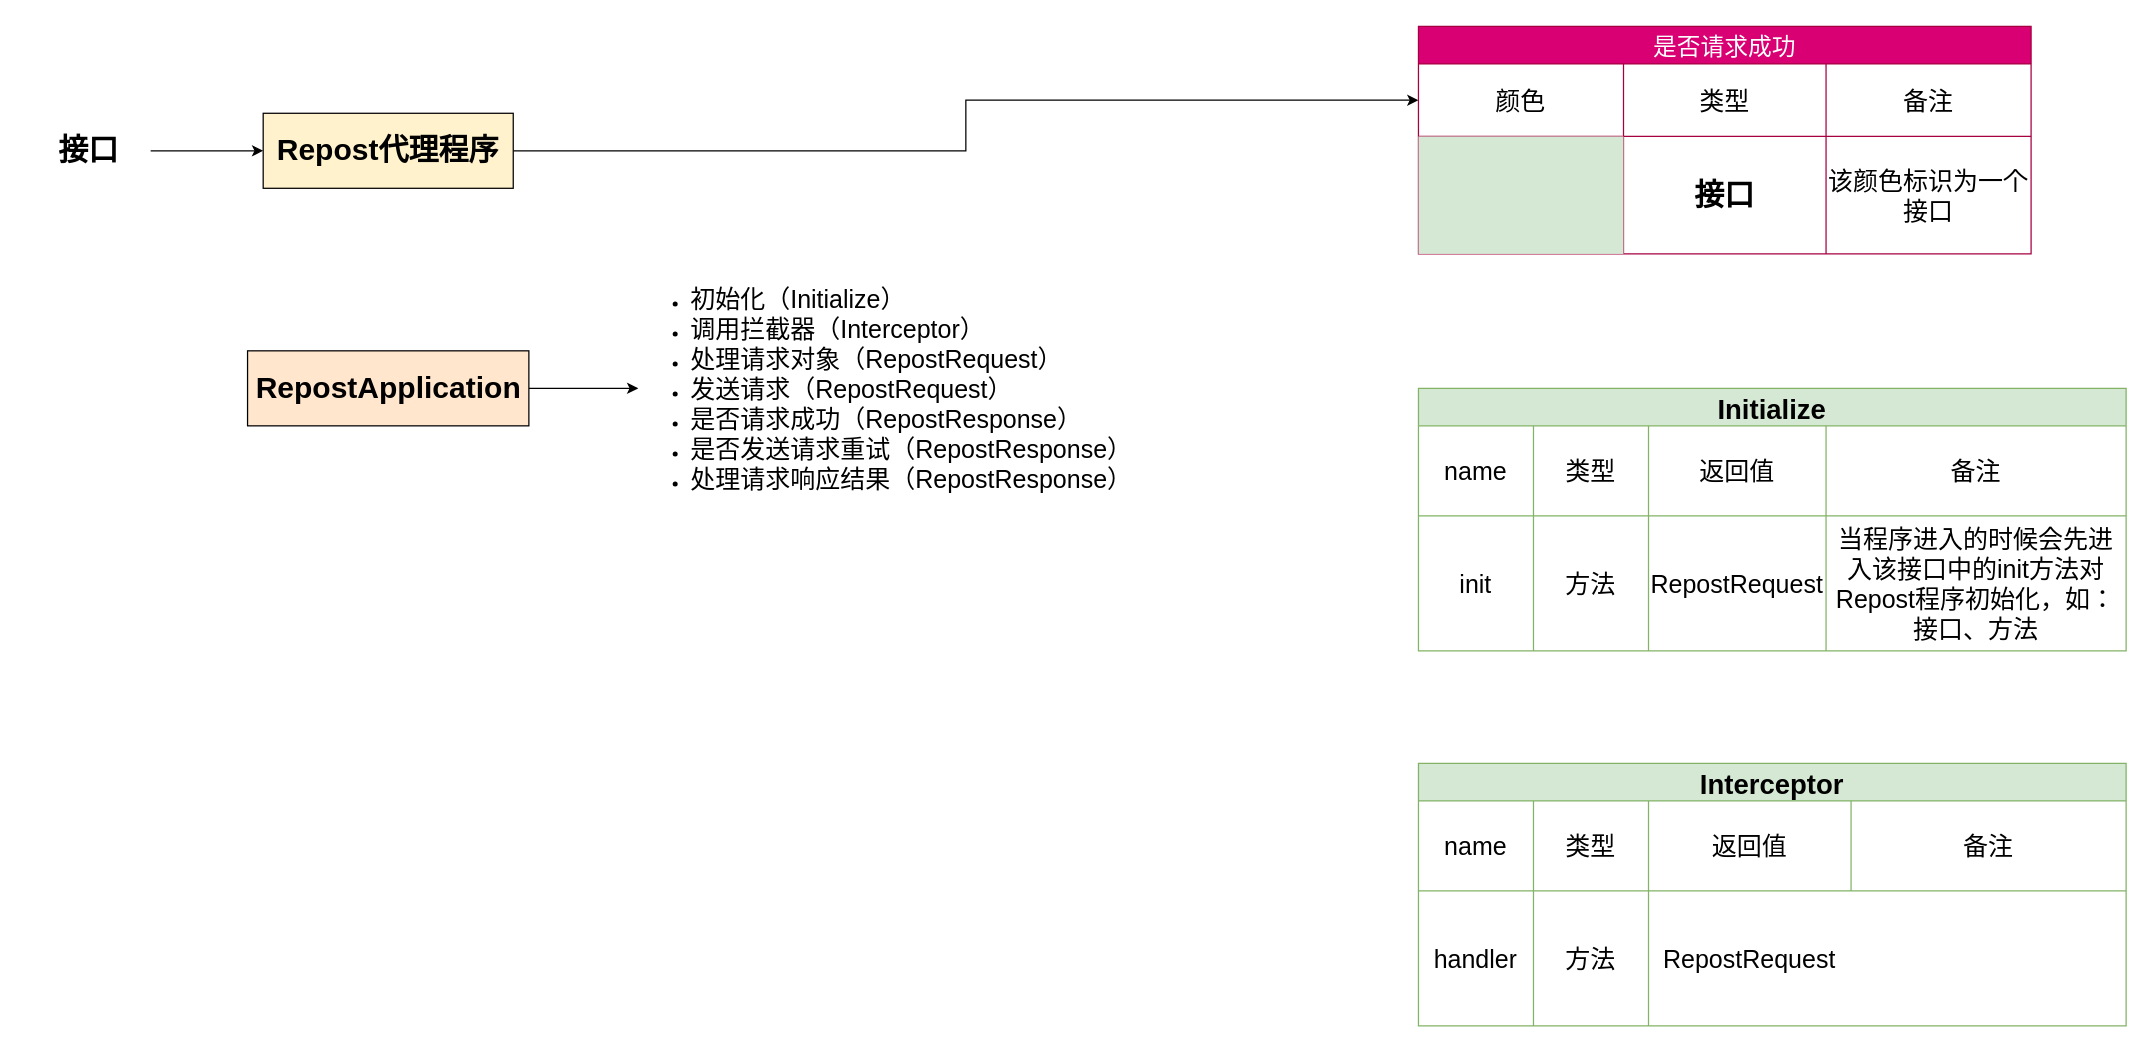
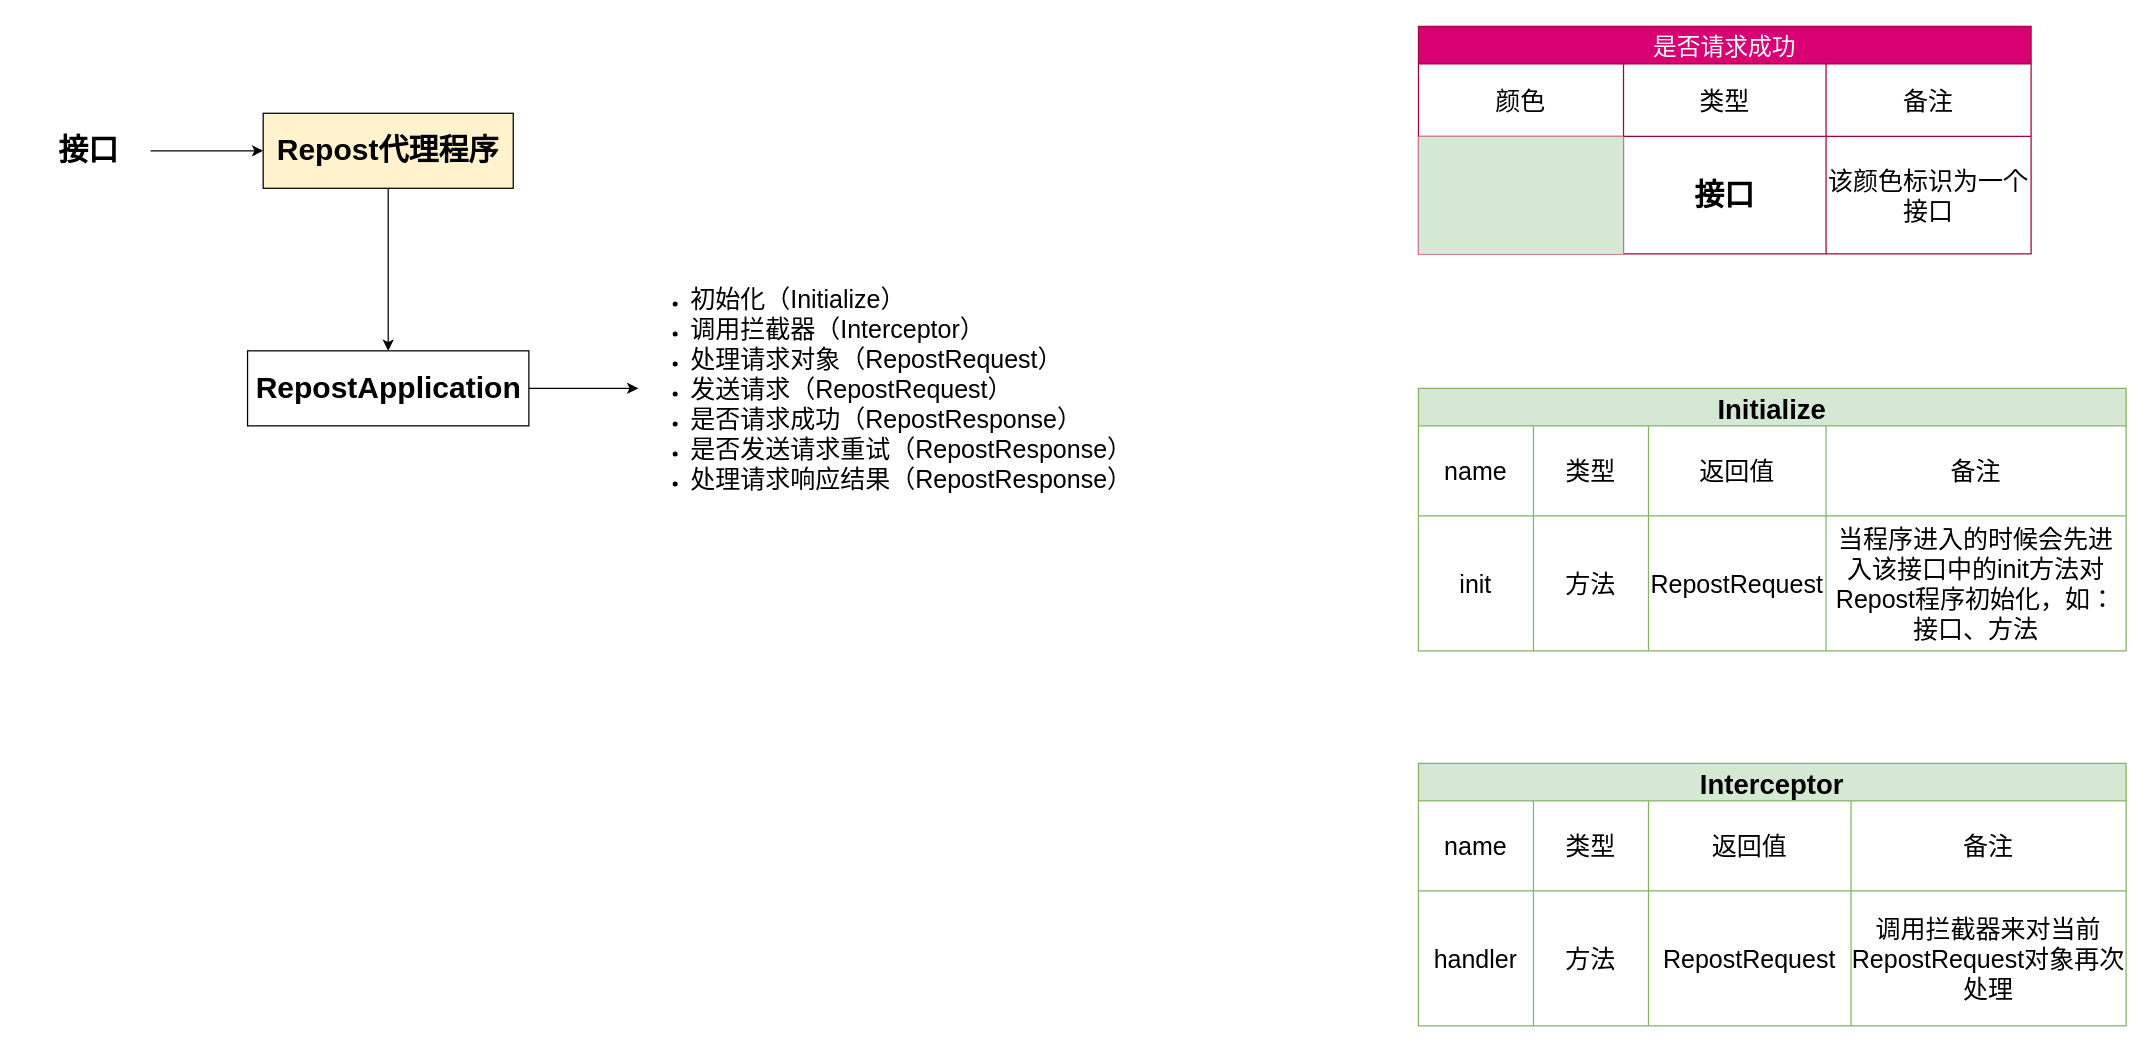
(966, 129) -> (388, 265)
(388, 388) -> (388, 388)
none -> (1988, 958)
